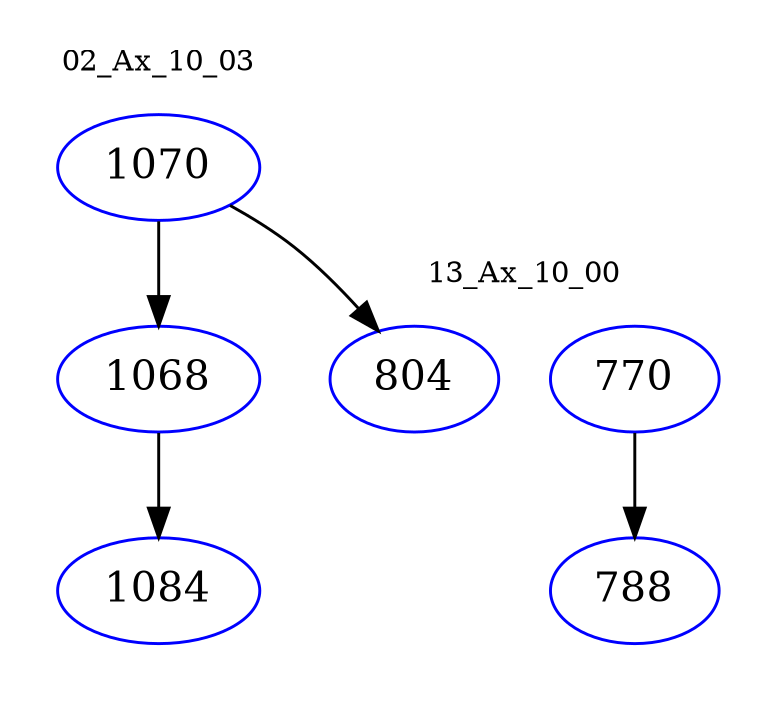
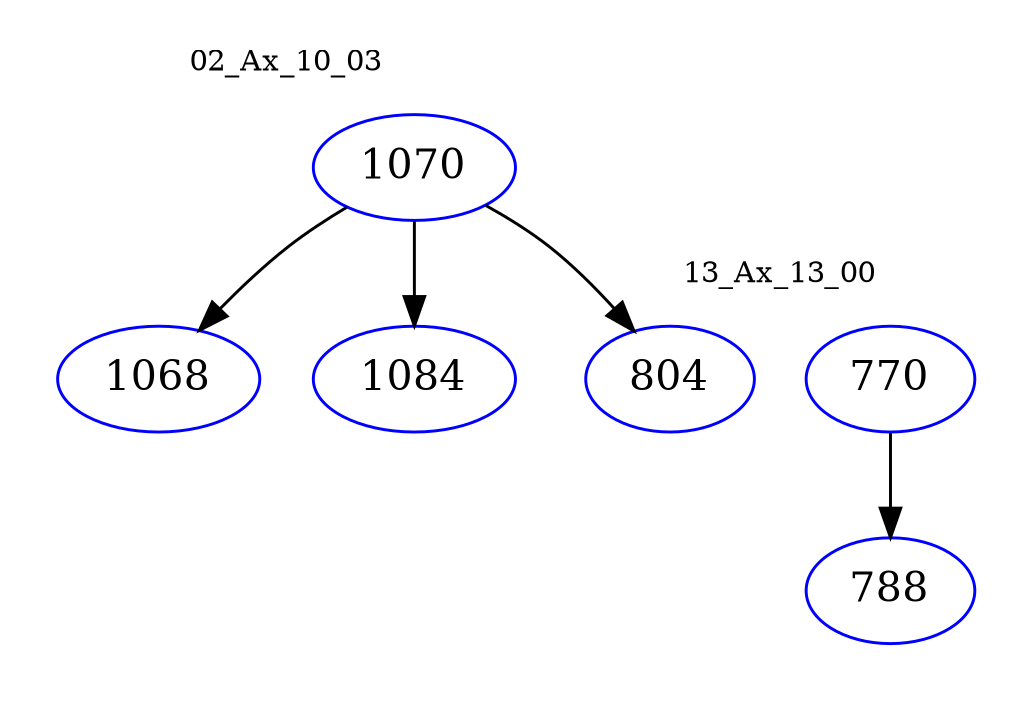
(525, 275) -> (780, 275)
(159, 471) -> (414, 259)
